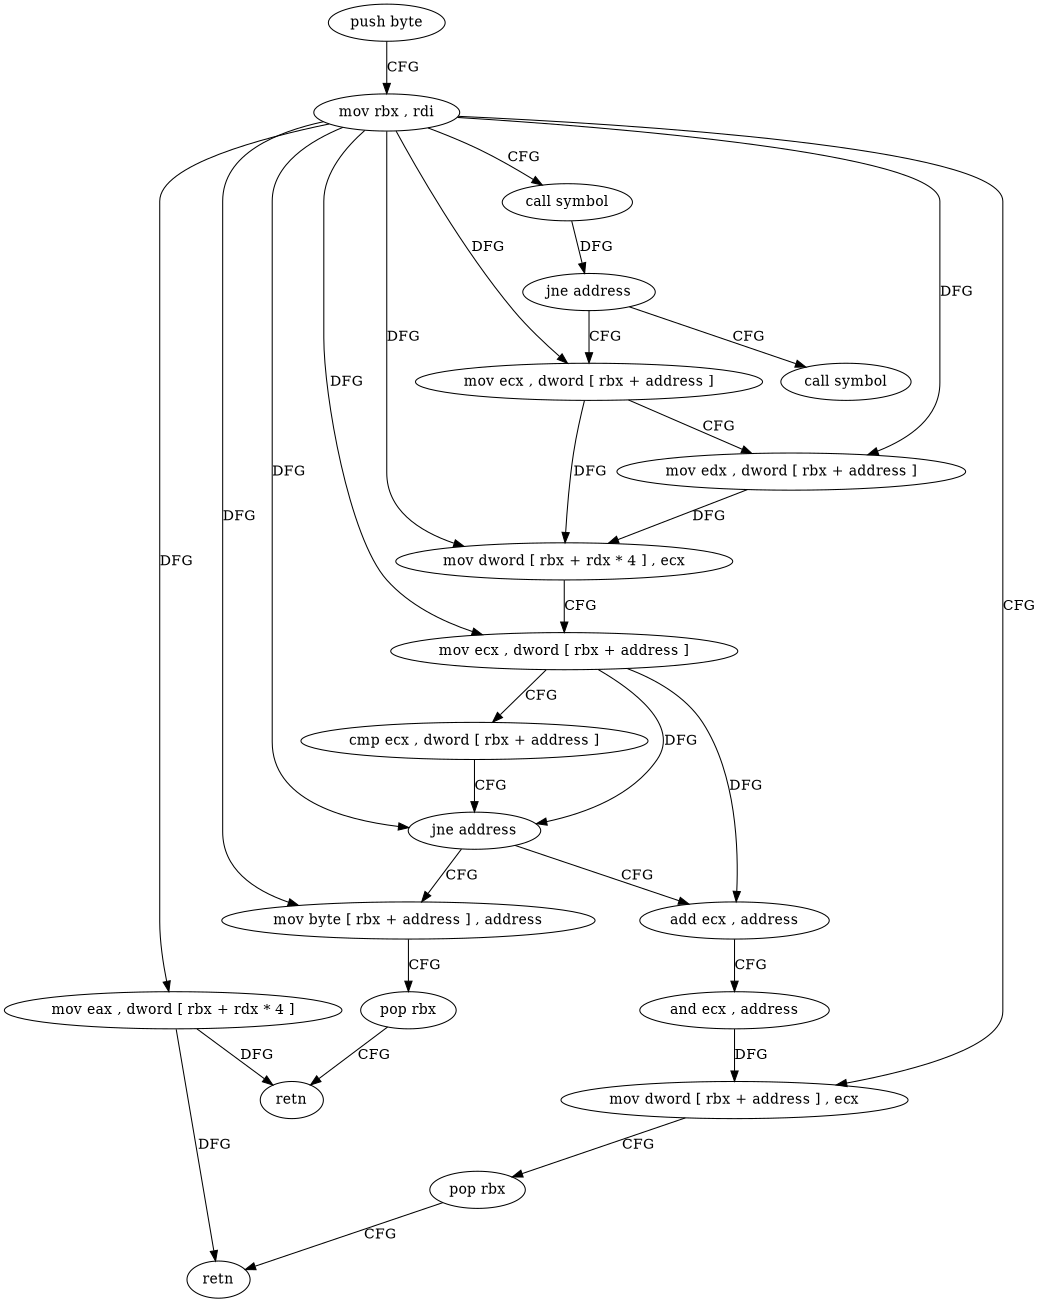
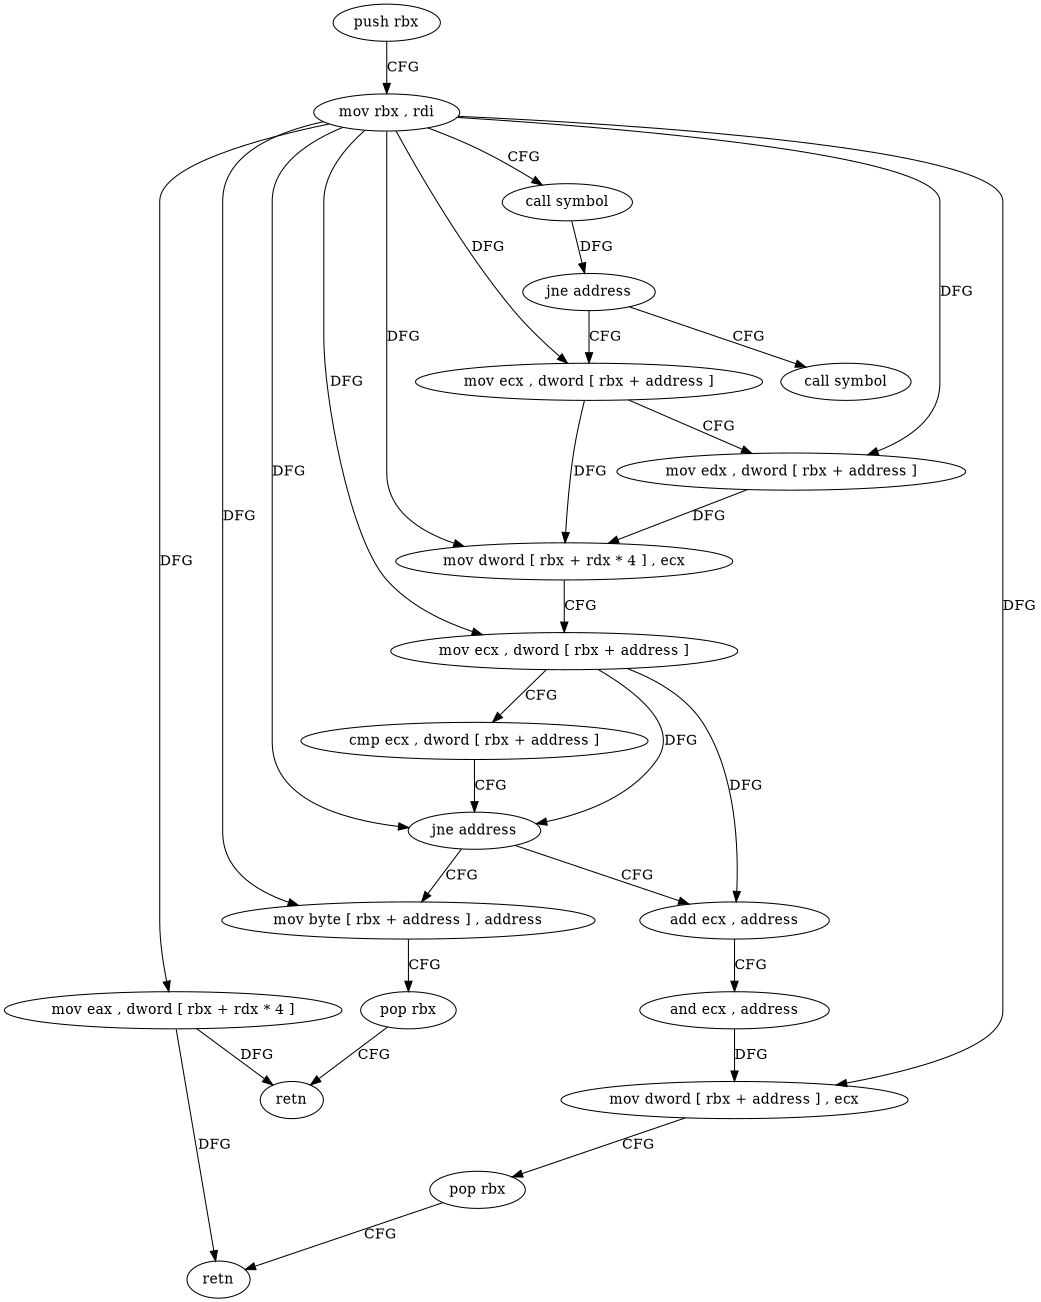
(387, 23) -> (387, 23)
(1019, 606) -> (1020, 606)
